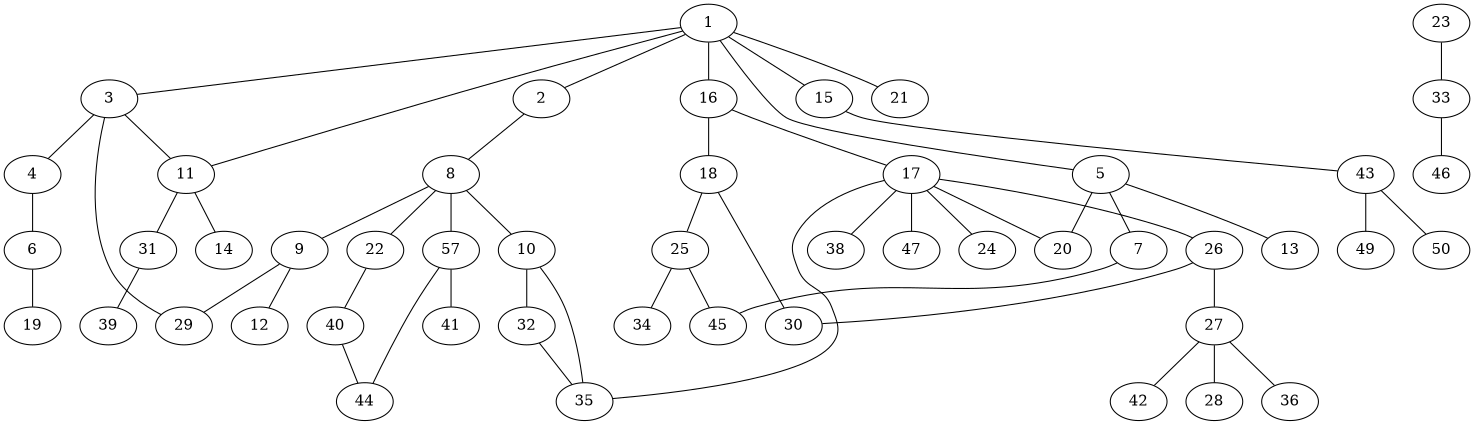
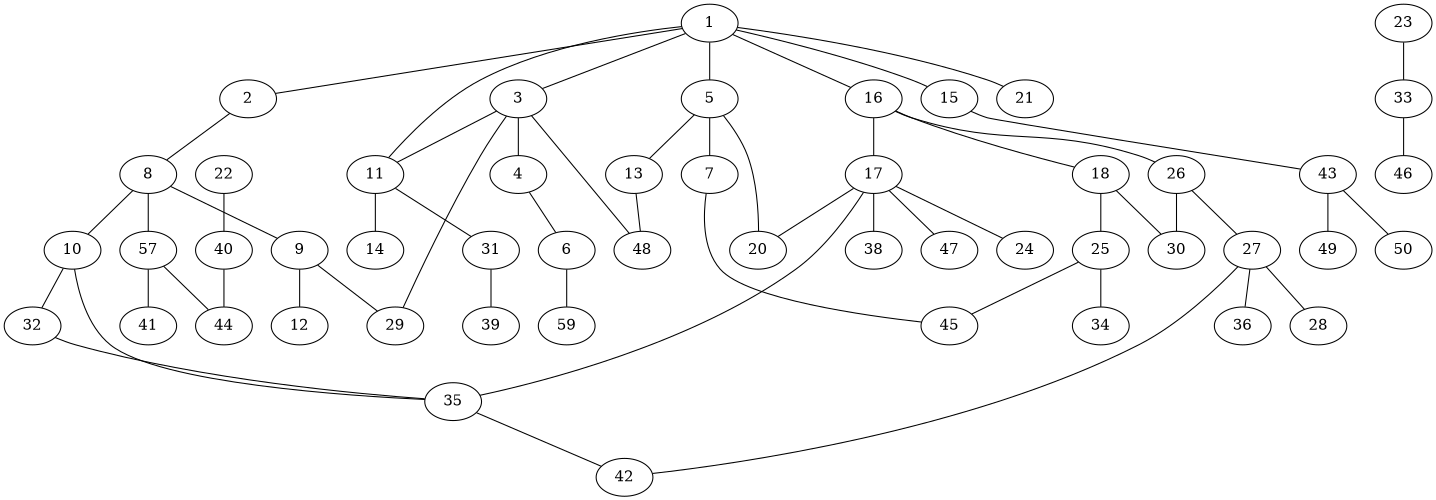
(1068, 202) -> (1025, 137)
(413, 212) -> none
none -> (642, 250)
(33, 326) -> (567, 326)
none -> (539, 440)
